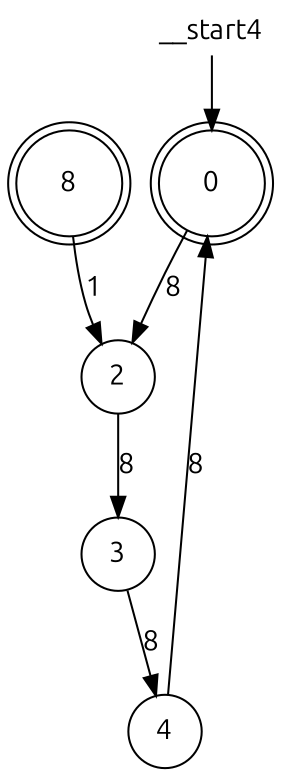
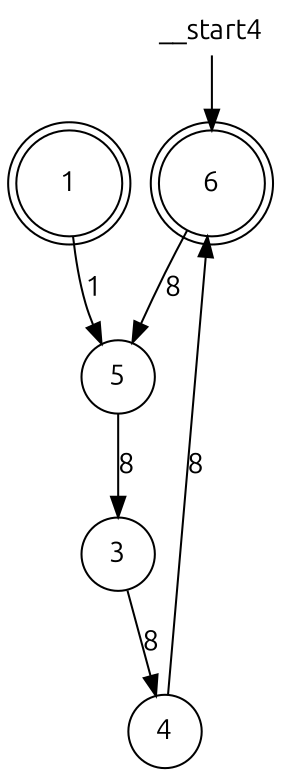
(69, 183) -> (69, 183)
(212, 183) -> (212, 183)
(118, 377) -> (118, 377)
